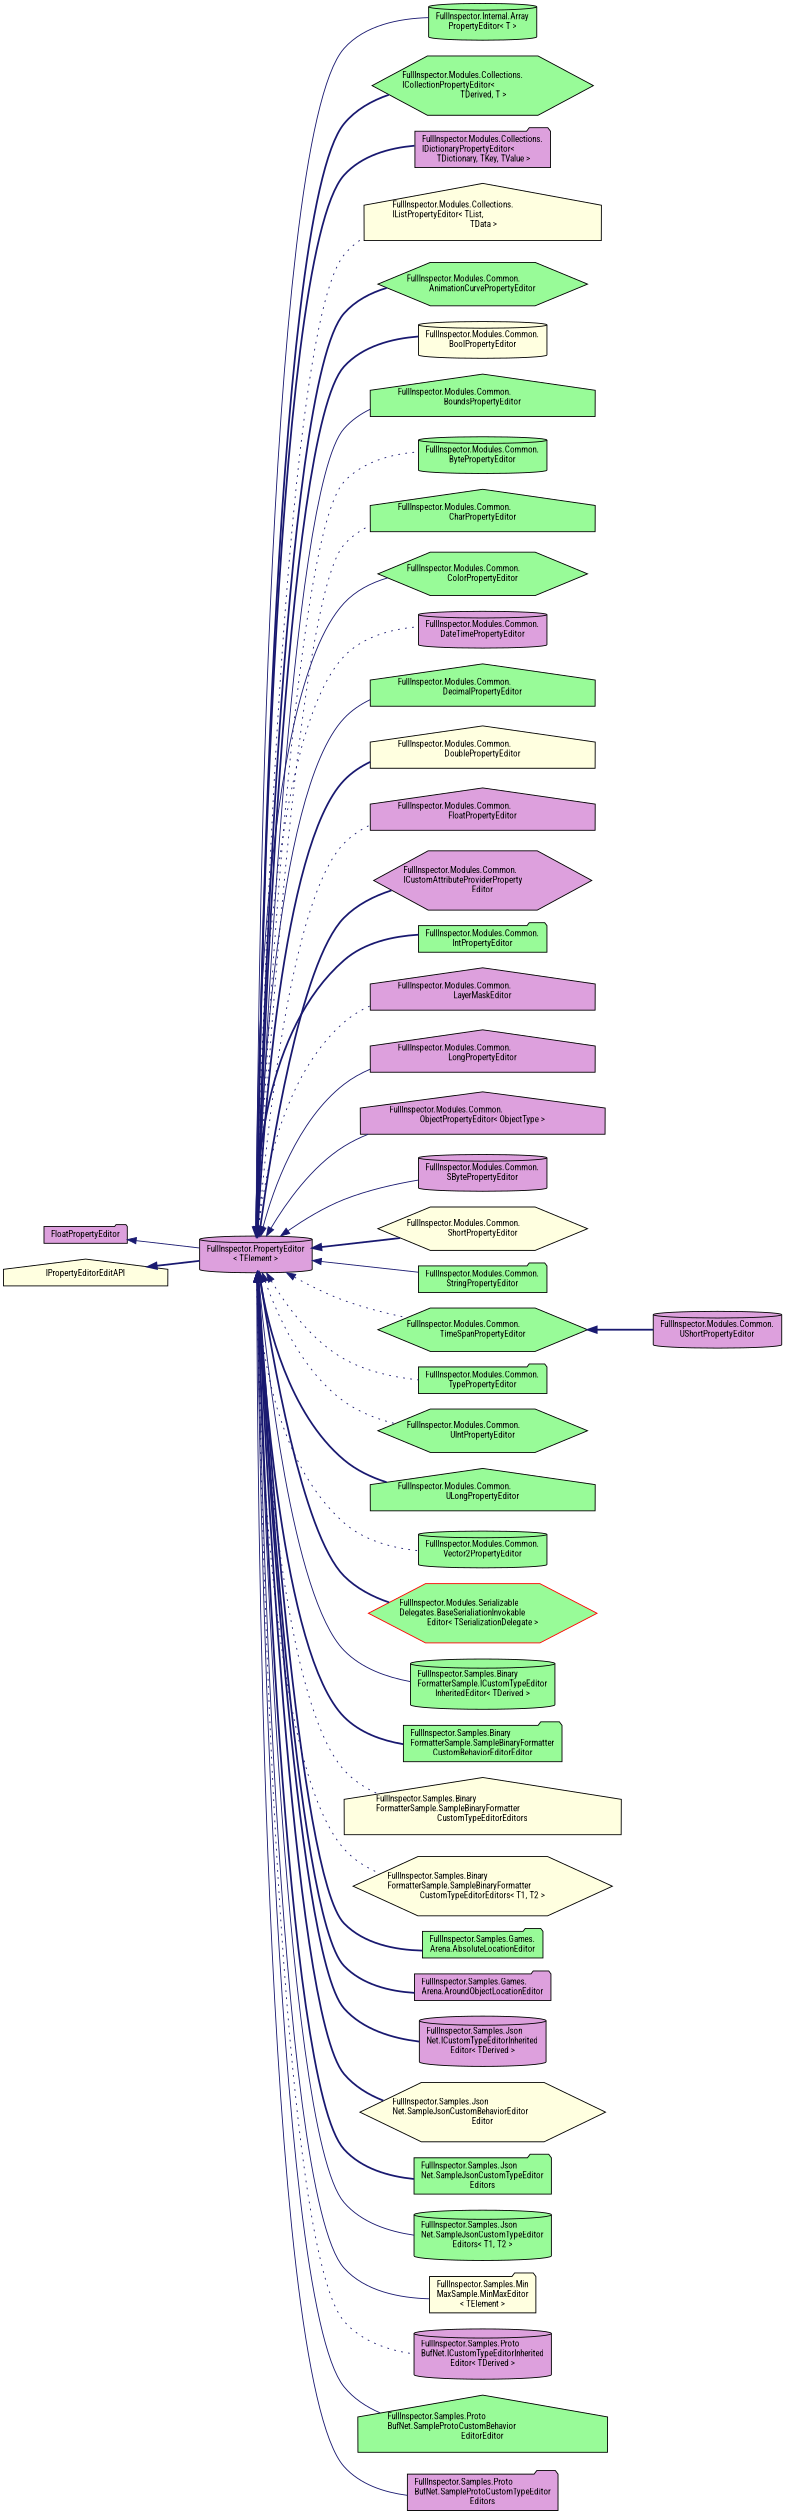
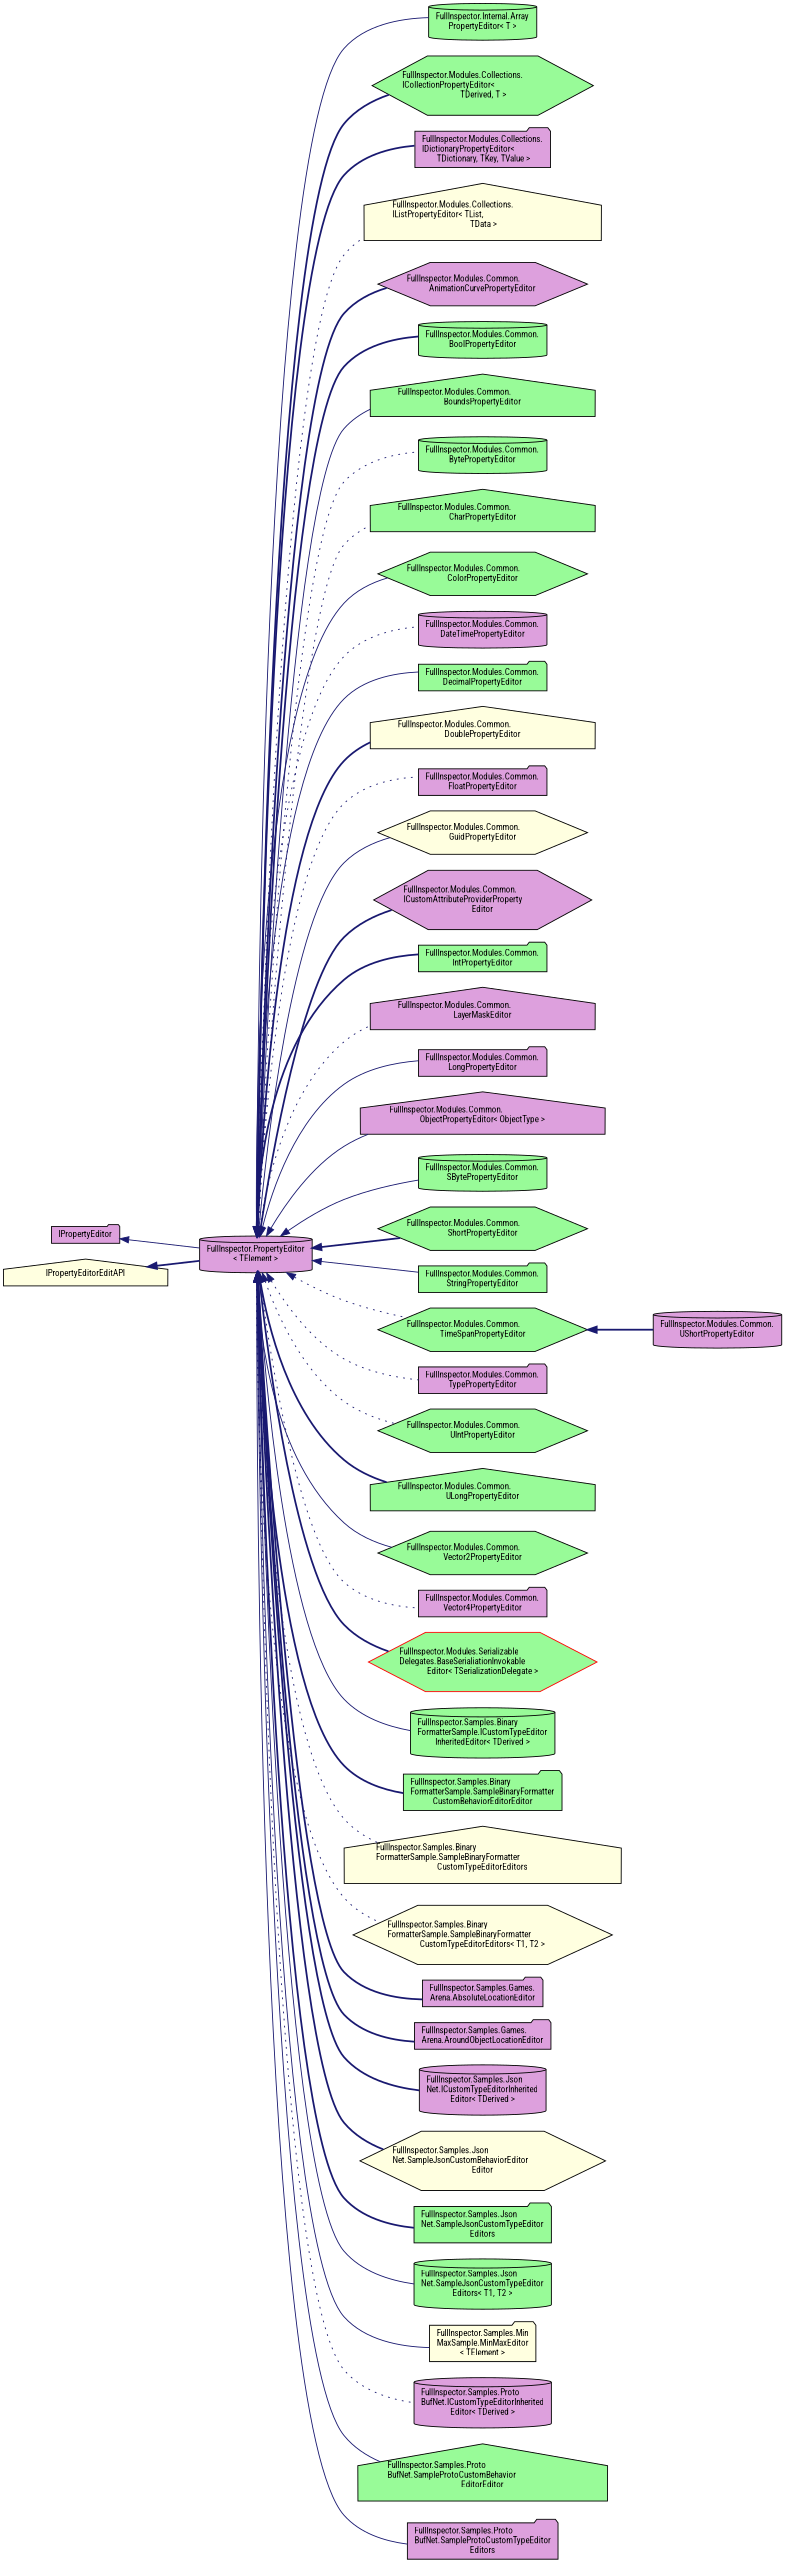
(483, 284) -> (483, 284)
(483, 340) -> (483, 340)
(483, 687) -> (483, 678)
(483, 811) -> (483, 782)
none -> (483, 833)
(483, 1053) -> (483, 1063)
(483, 1173) -> (483, 1173)
(483, 1229) -> (483, 1229)
(86, 1235) -> (86, 1235)
(483, 1380) -> (483, 1380)
(309, 1479) -> (301, 1465)
(483, 1549) -> (483, 1553)
none -> (483, 1604)
(483, 1945) -> (483, 1993)
